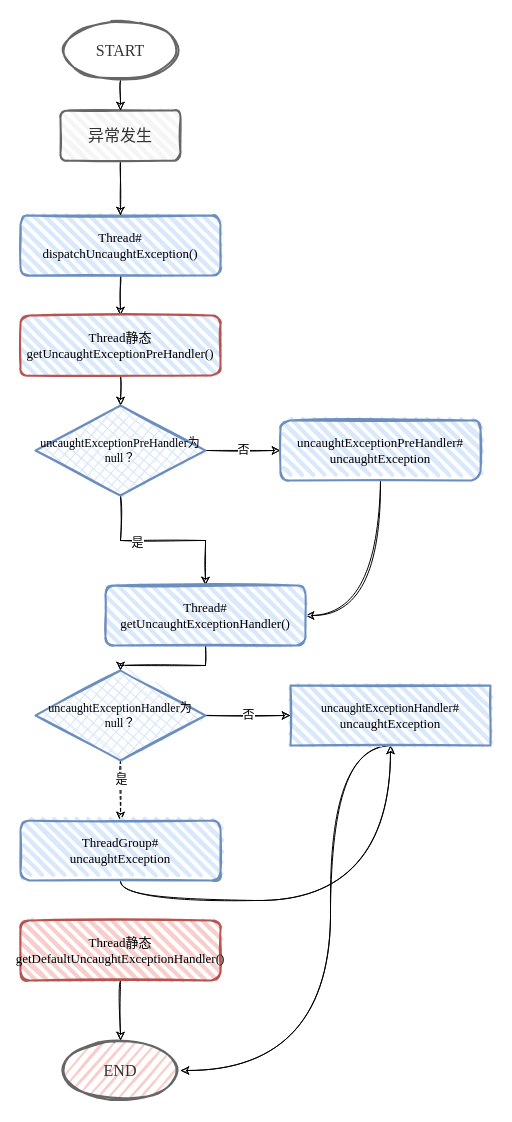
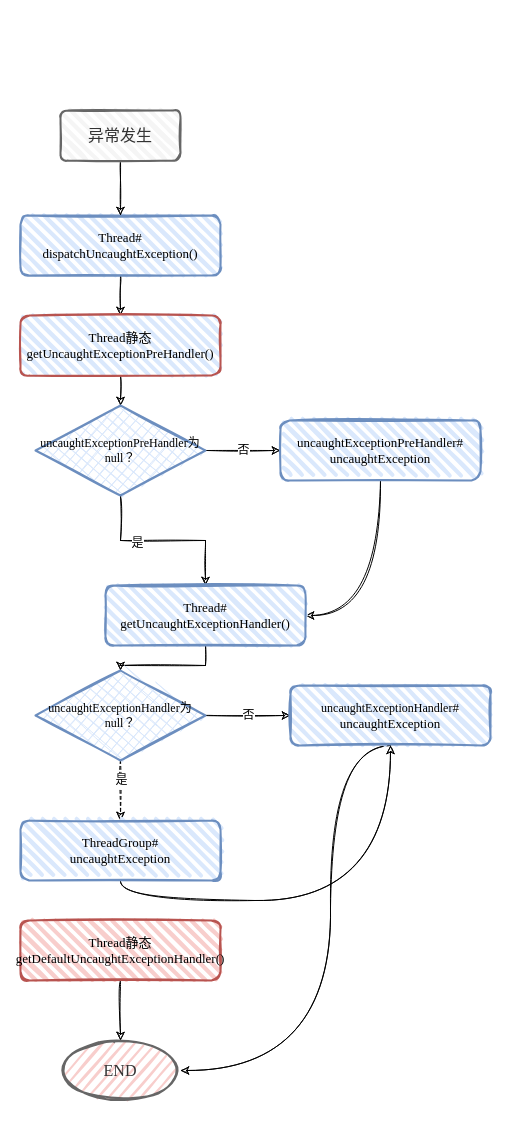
(121, 51) -> none
(121, 93) -> none
(391, 716) -> (391, 716)
